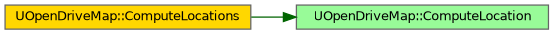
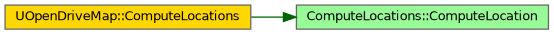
(422, 17) -> (422, 17)
